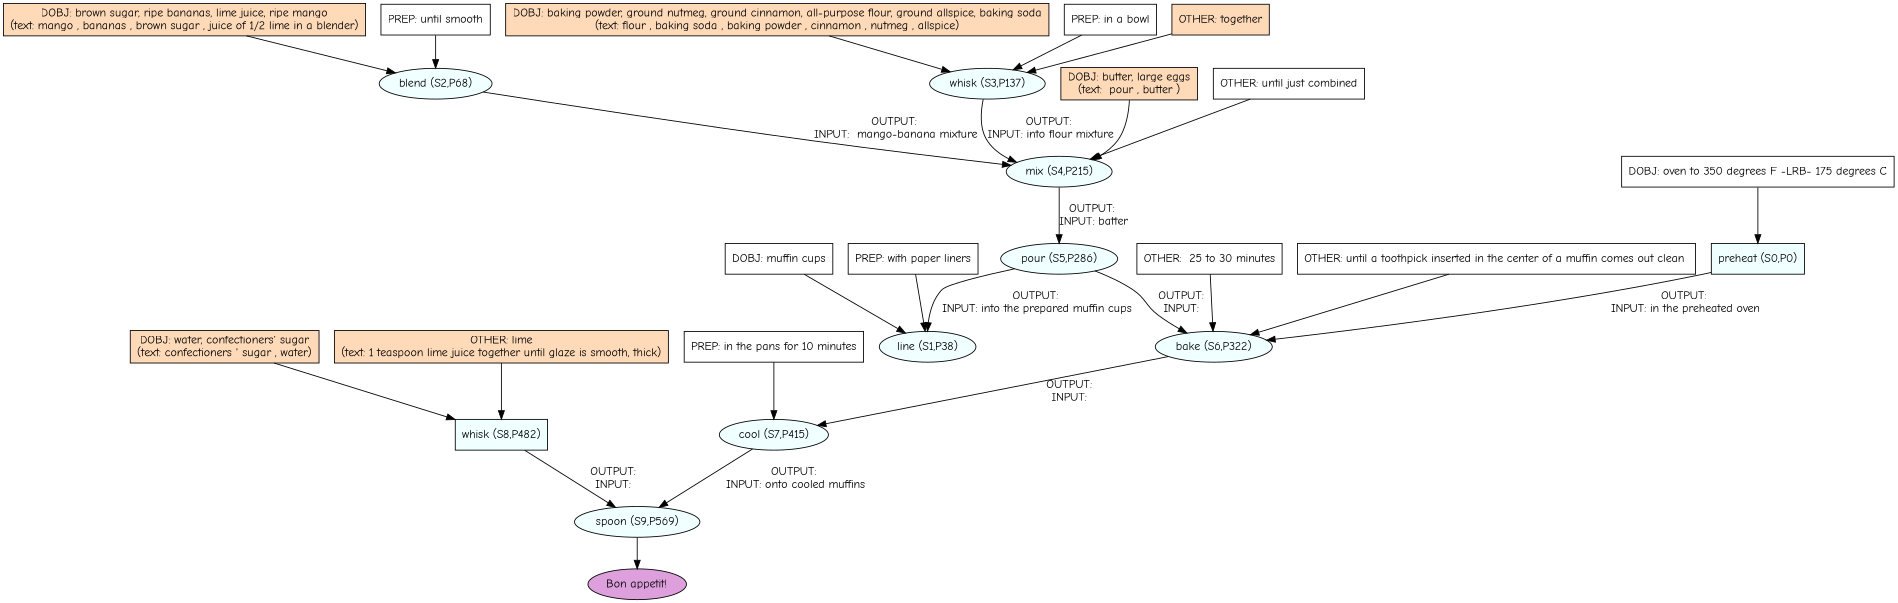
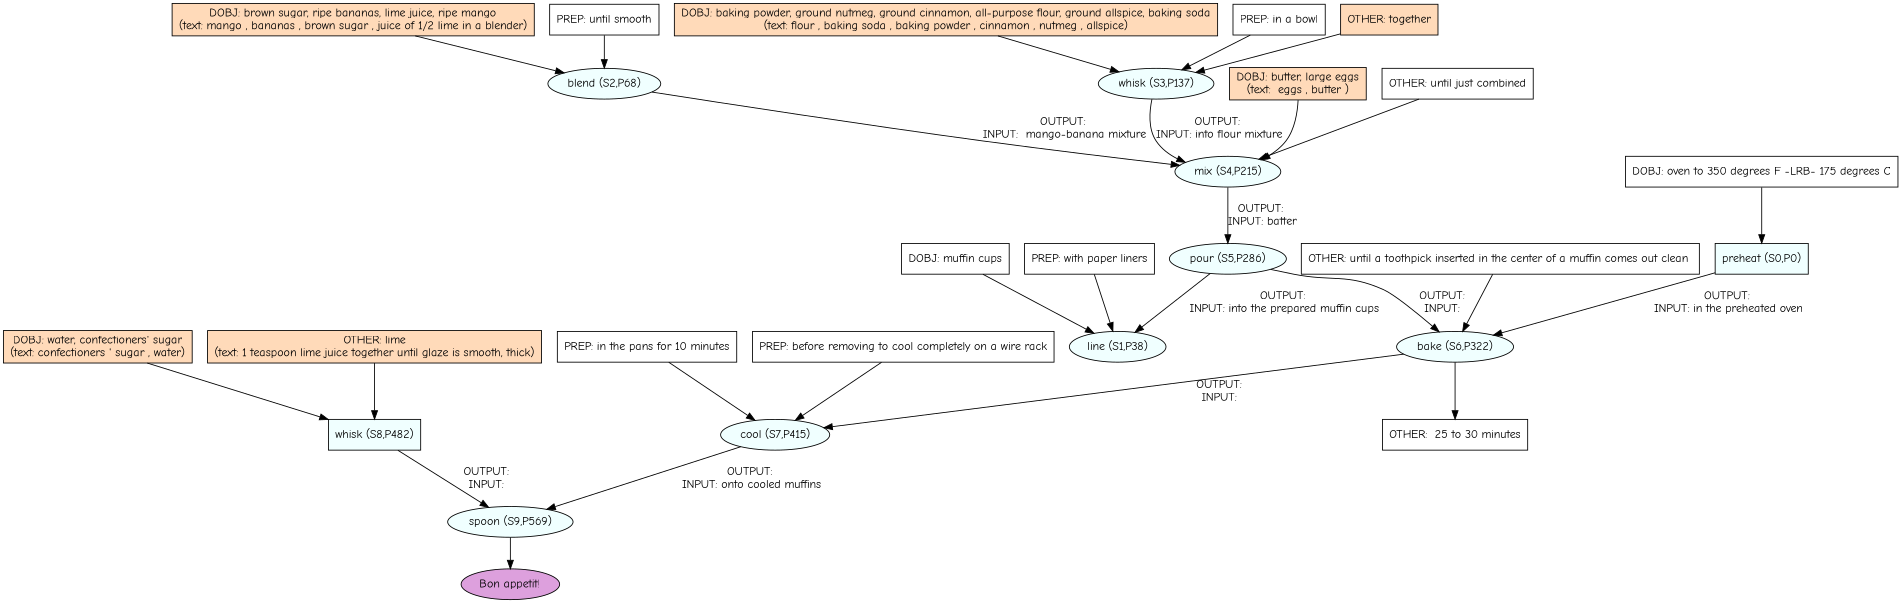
(1129, 84) -> (1298, 84)
(1211, 298) -> (1455, 386)
none -> (903, 347)
